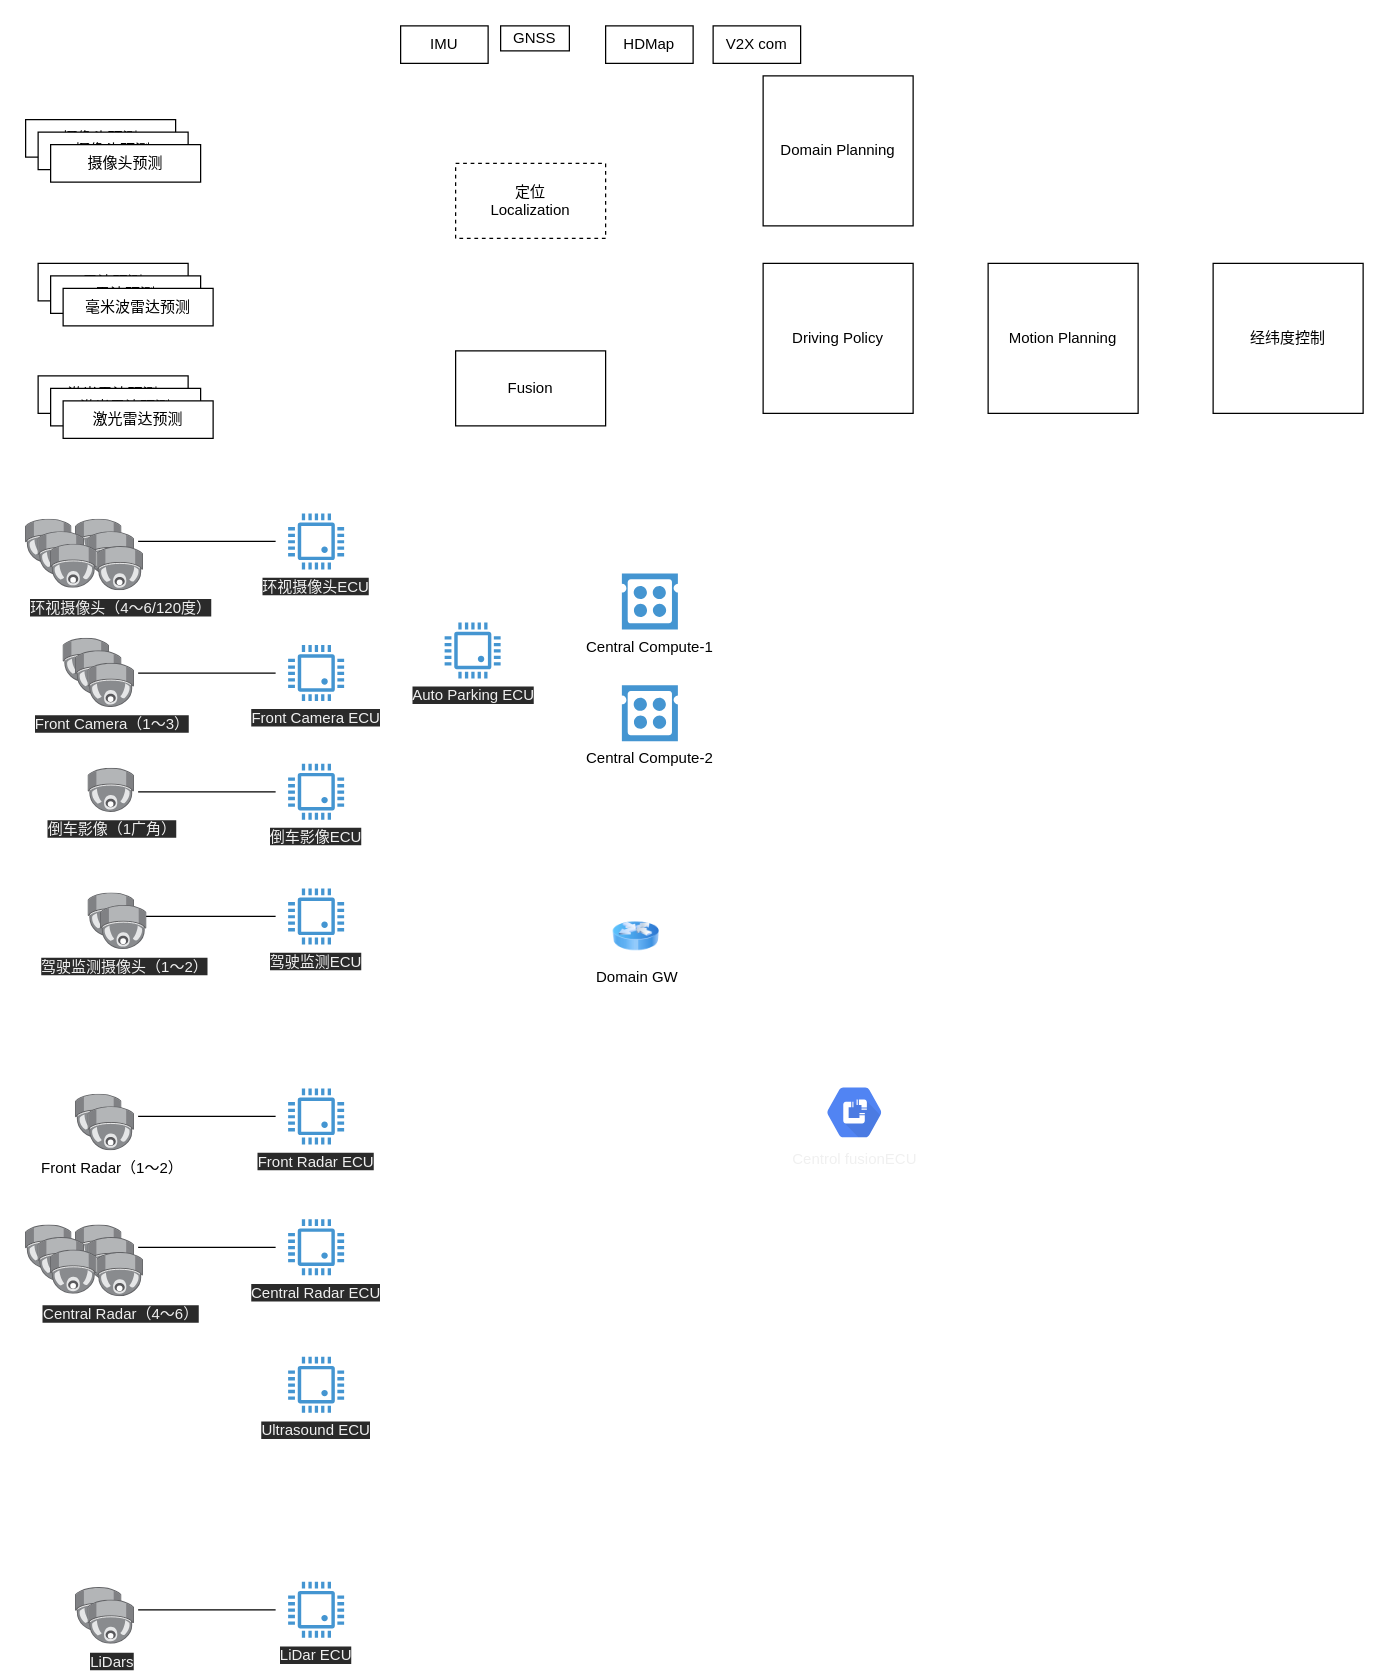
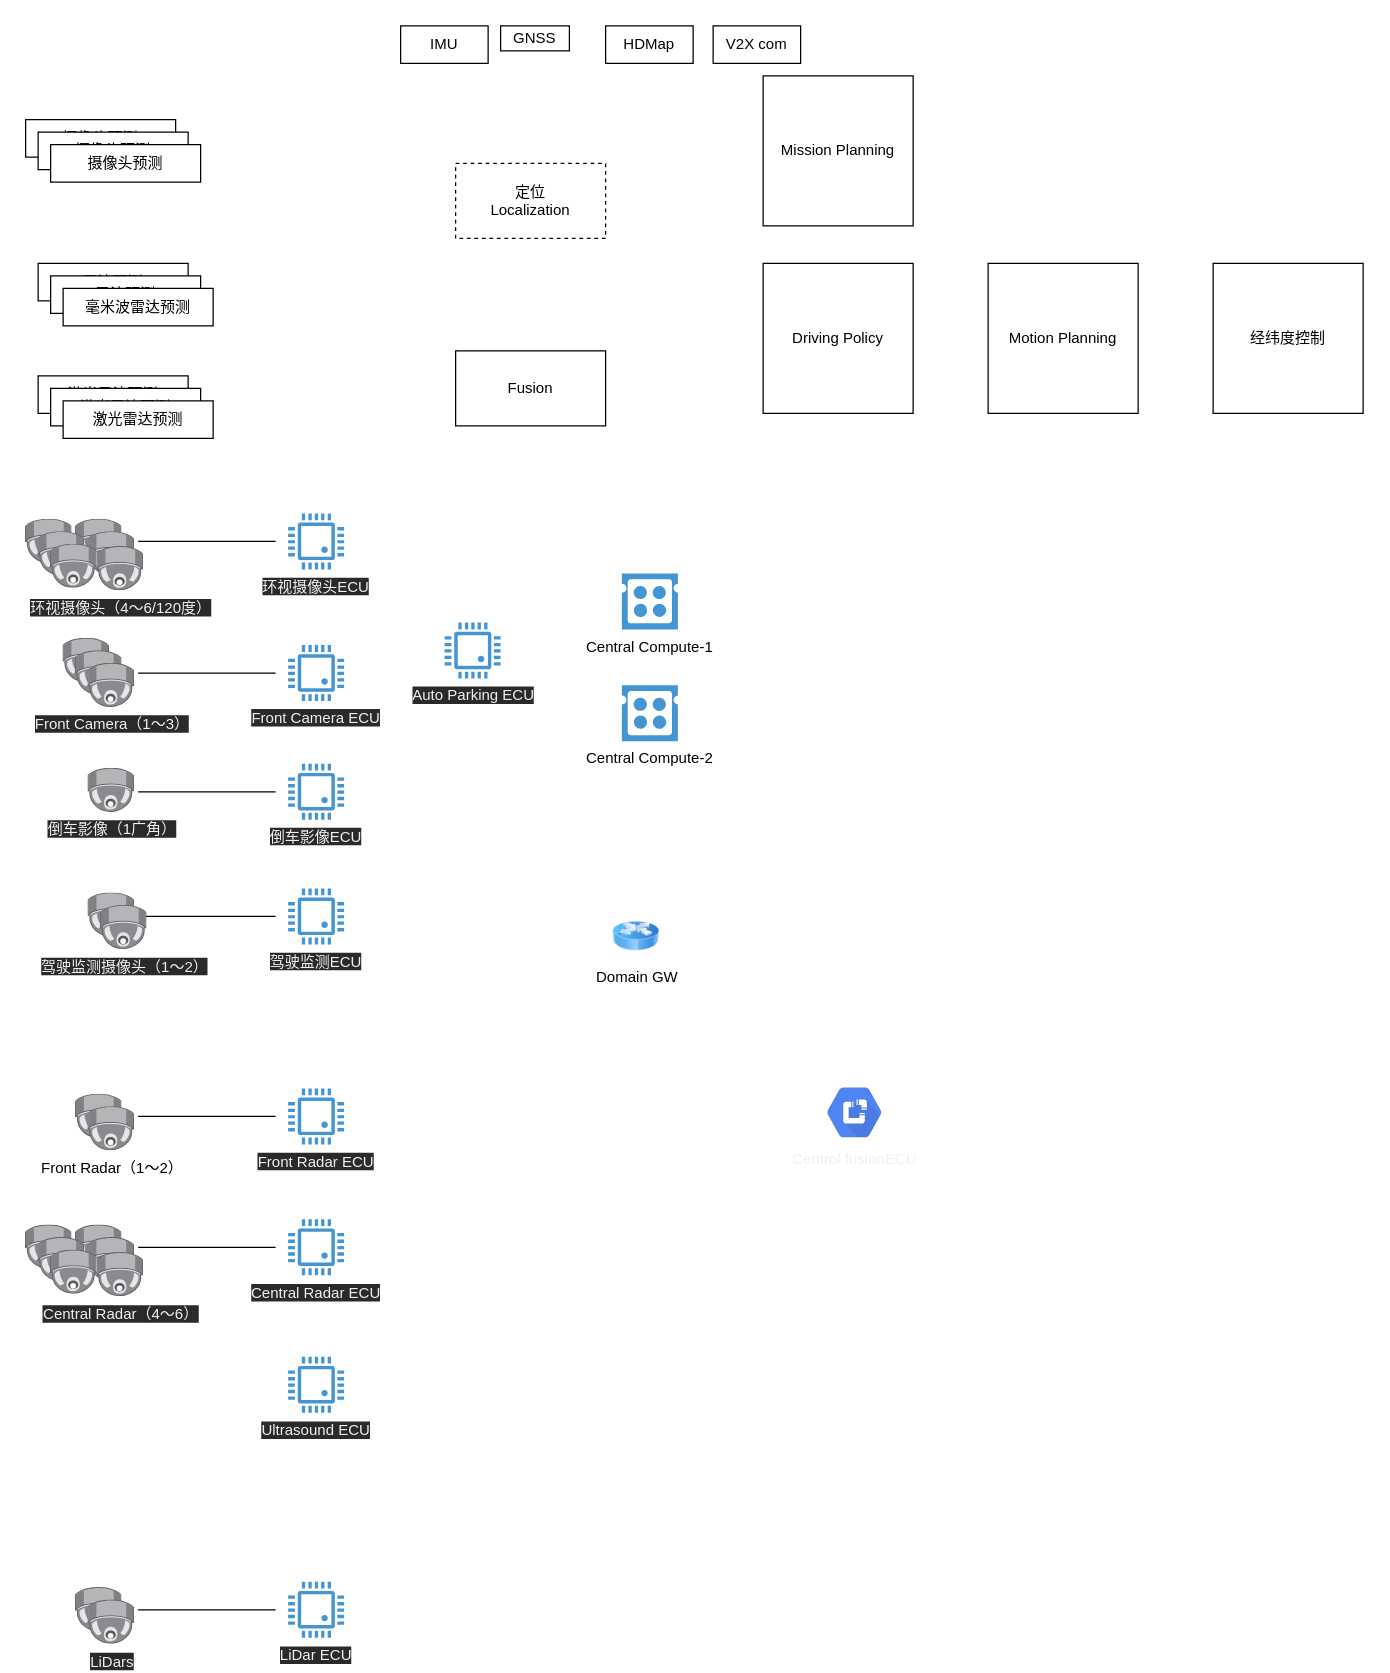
(838, 151) -> (838, 151)
